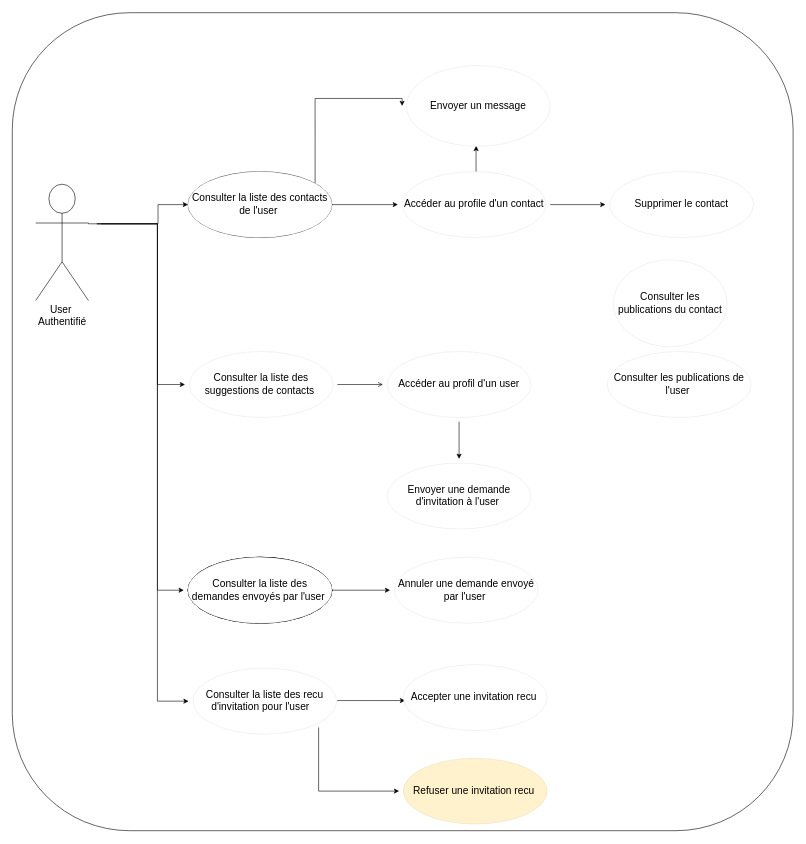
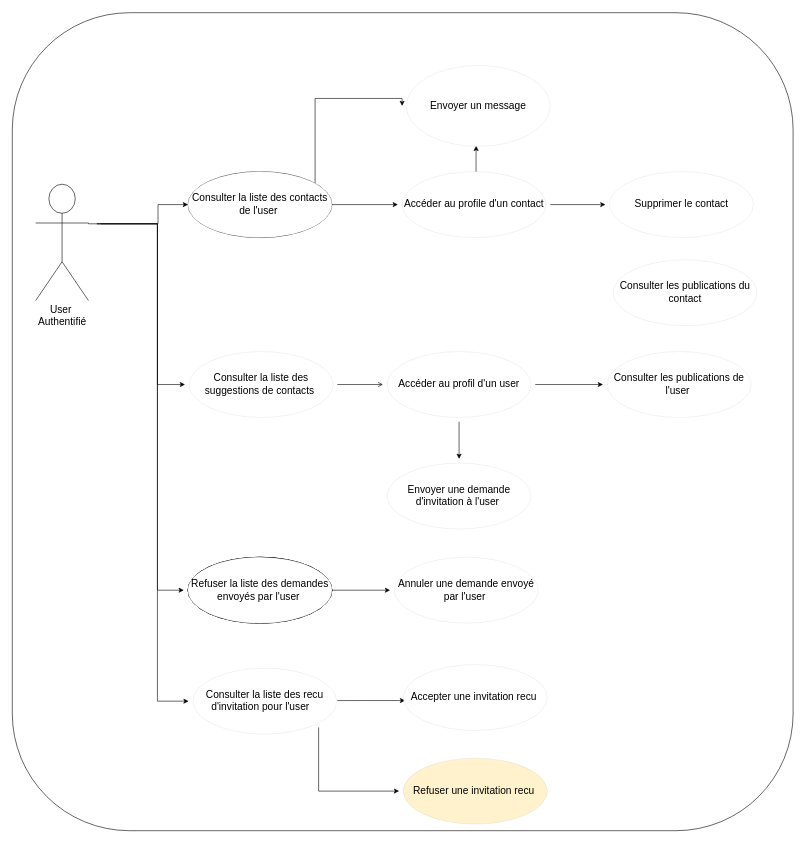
(671, 303) -> (686, 293)
none -> (567, 384)
(260, 590) -> (260, 590)
